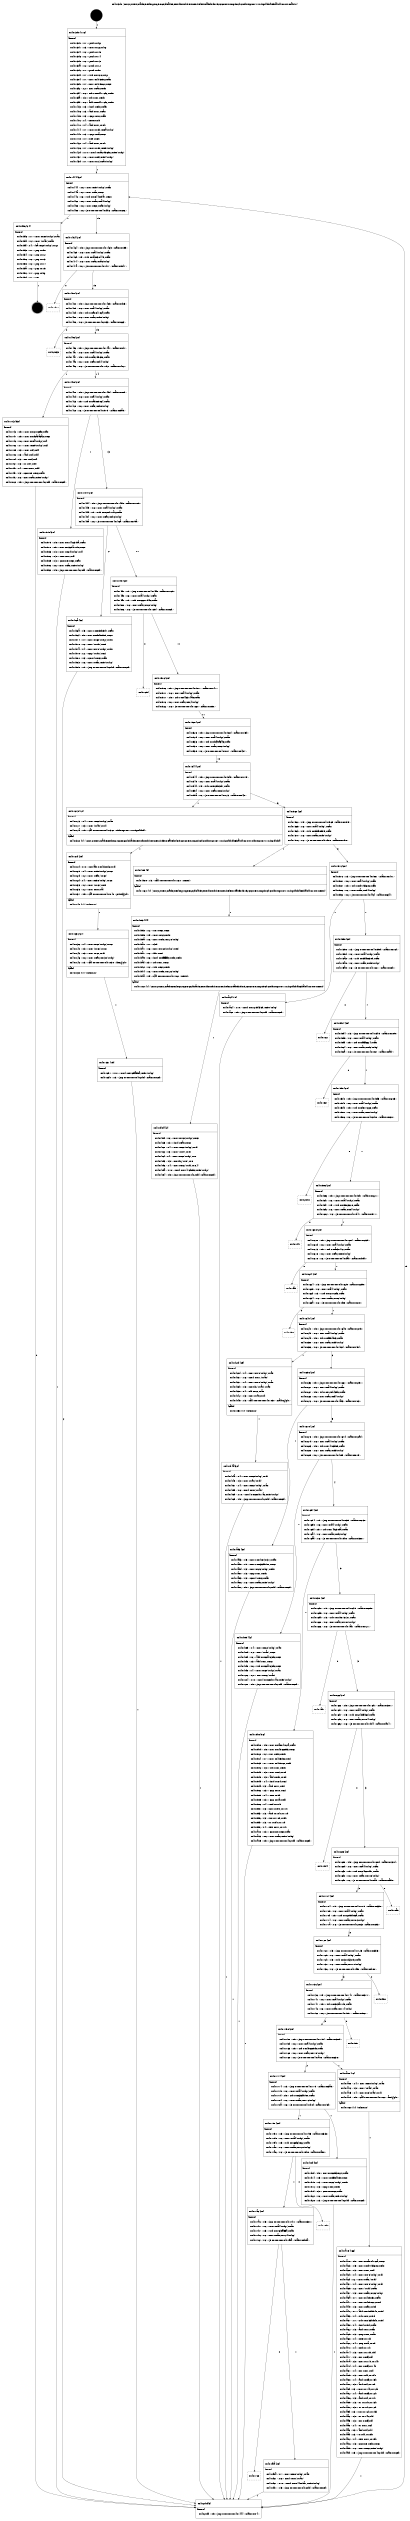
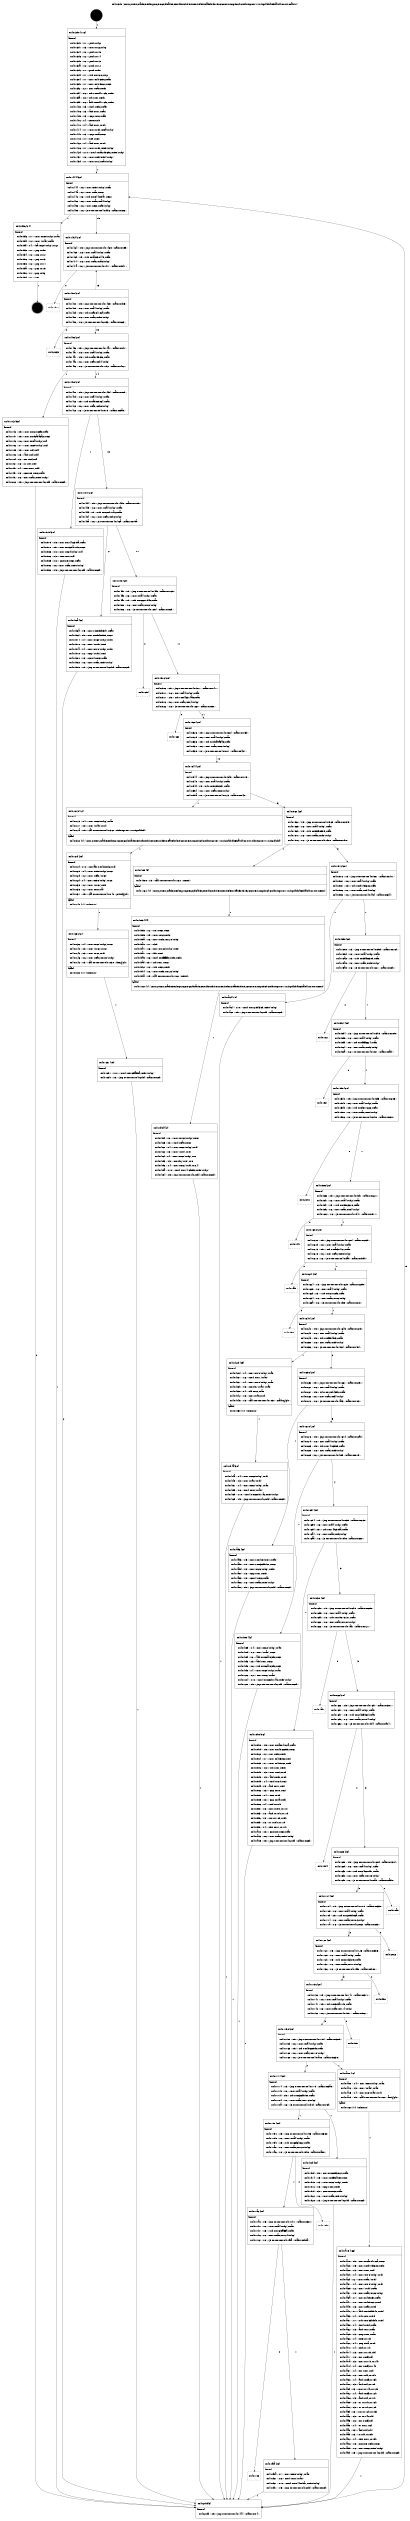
(93, 279) -> (96, 281)
none -> (174, 737)
none -> (390, 1955)
